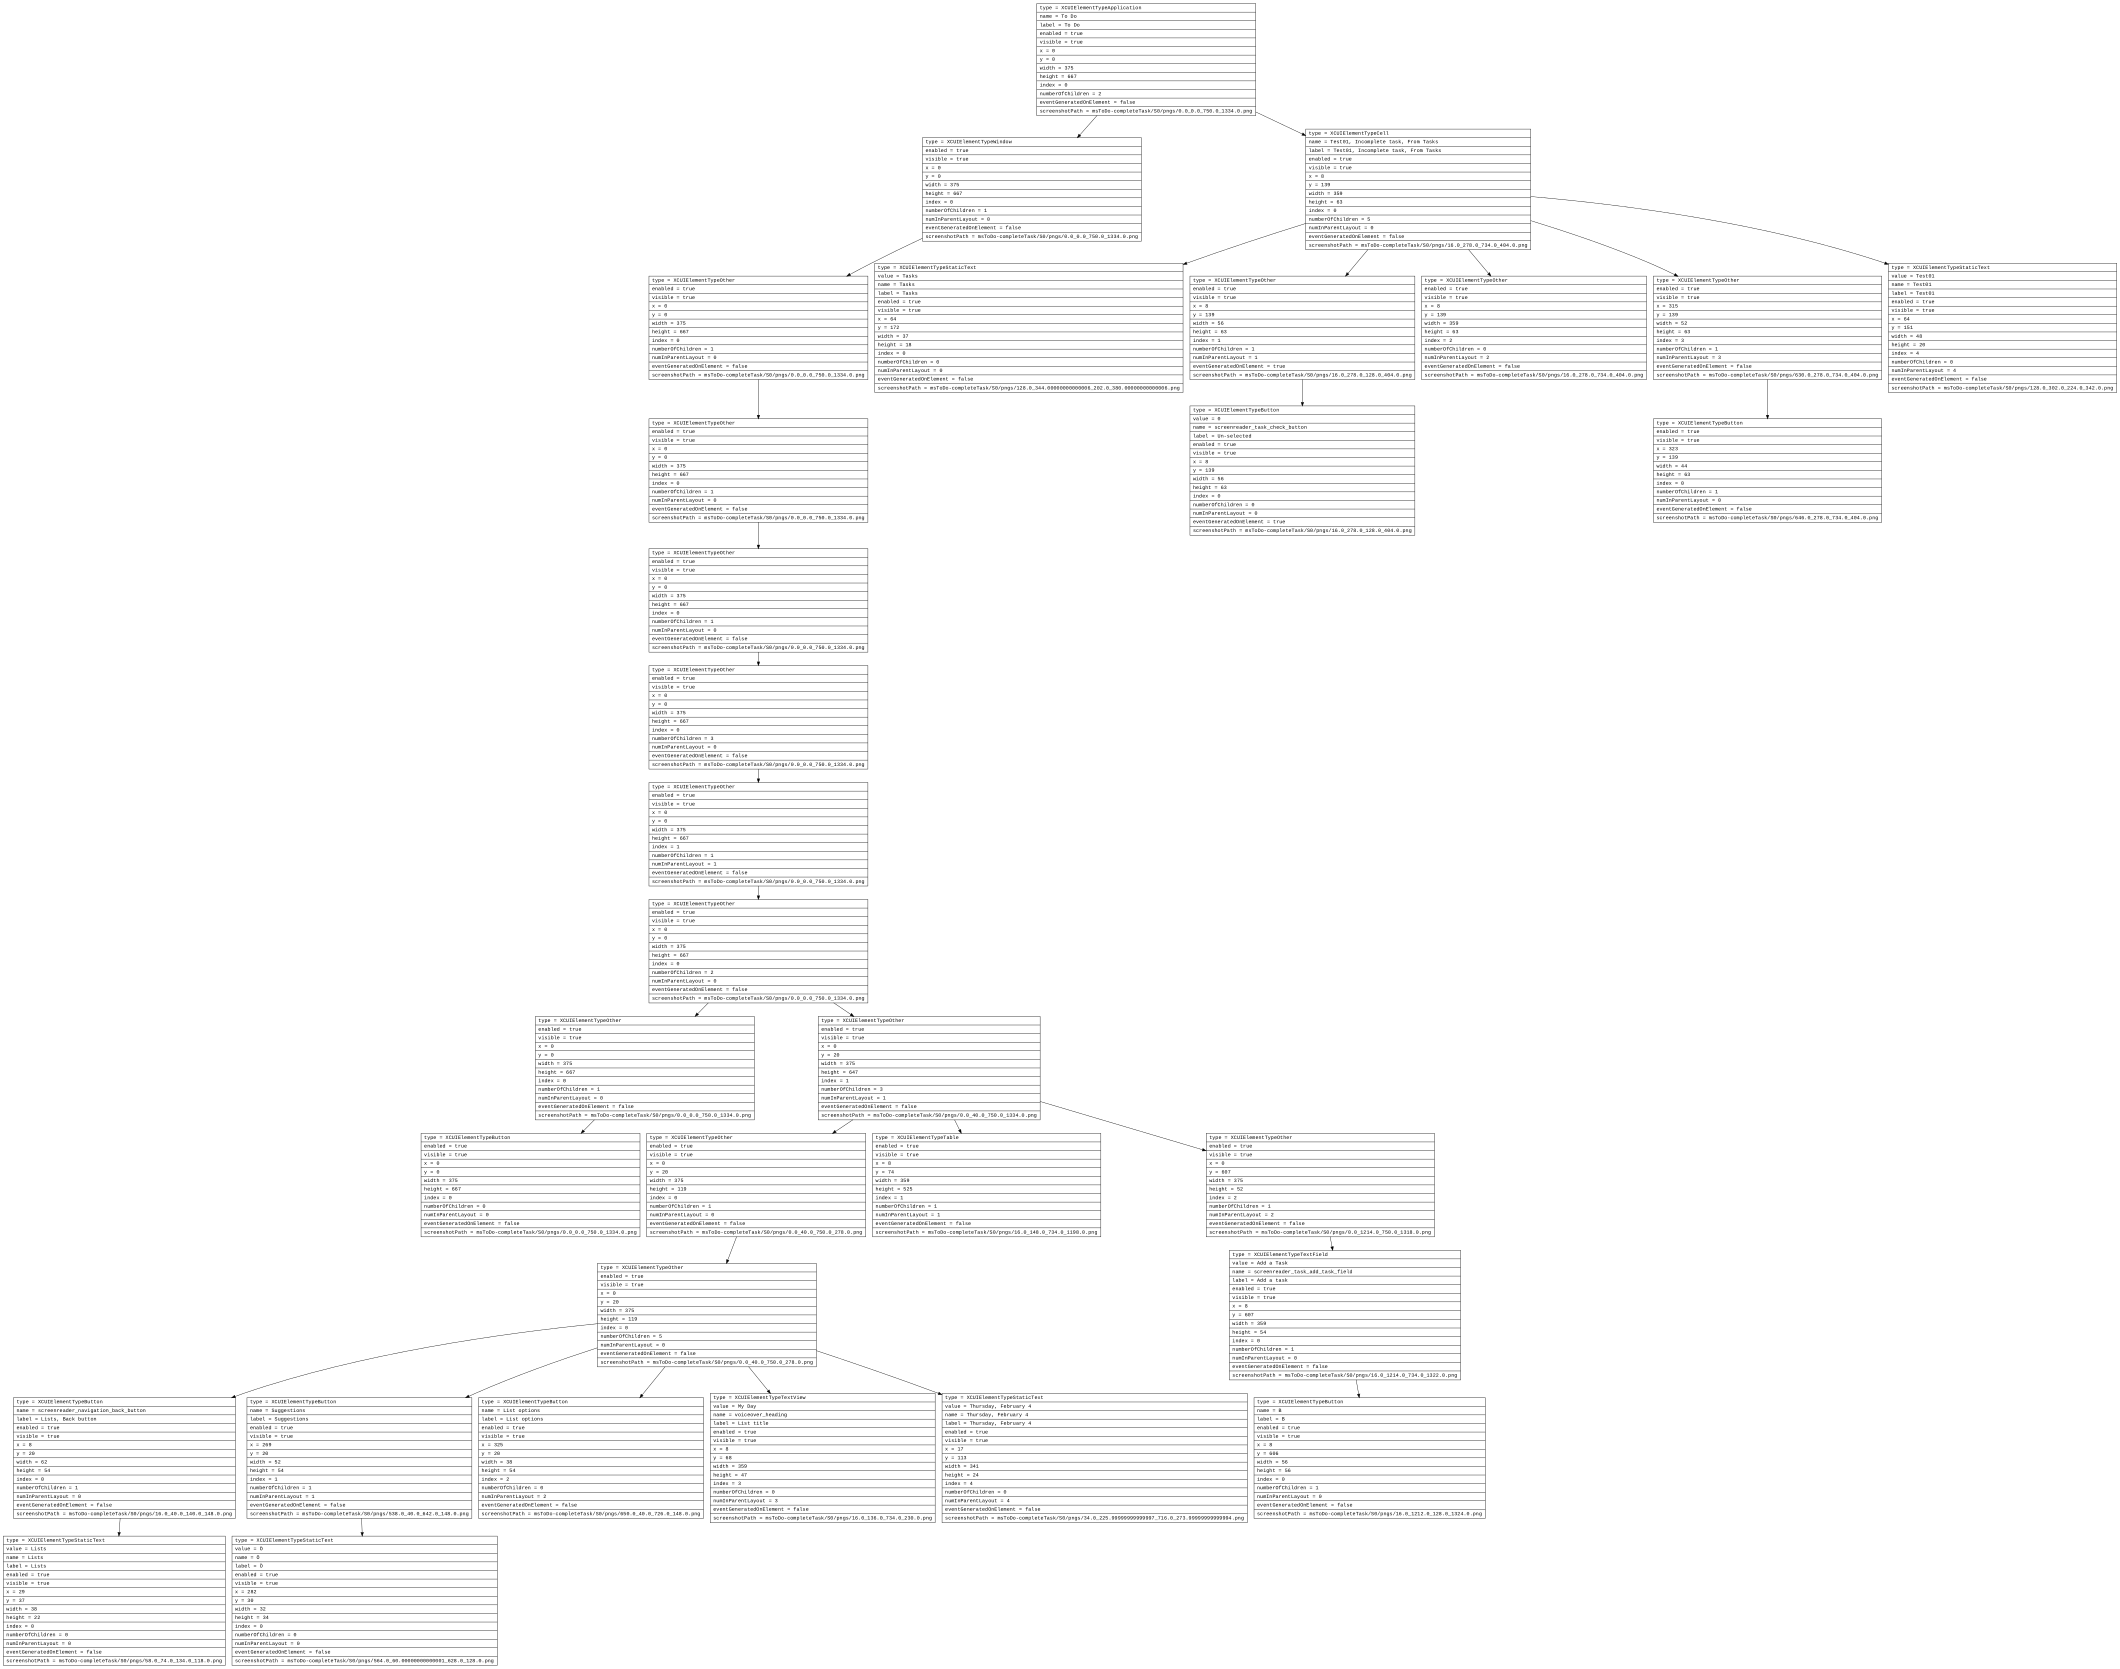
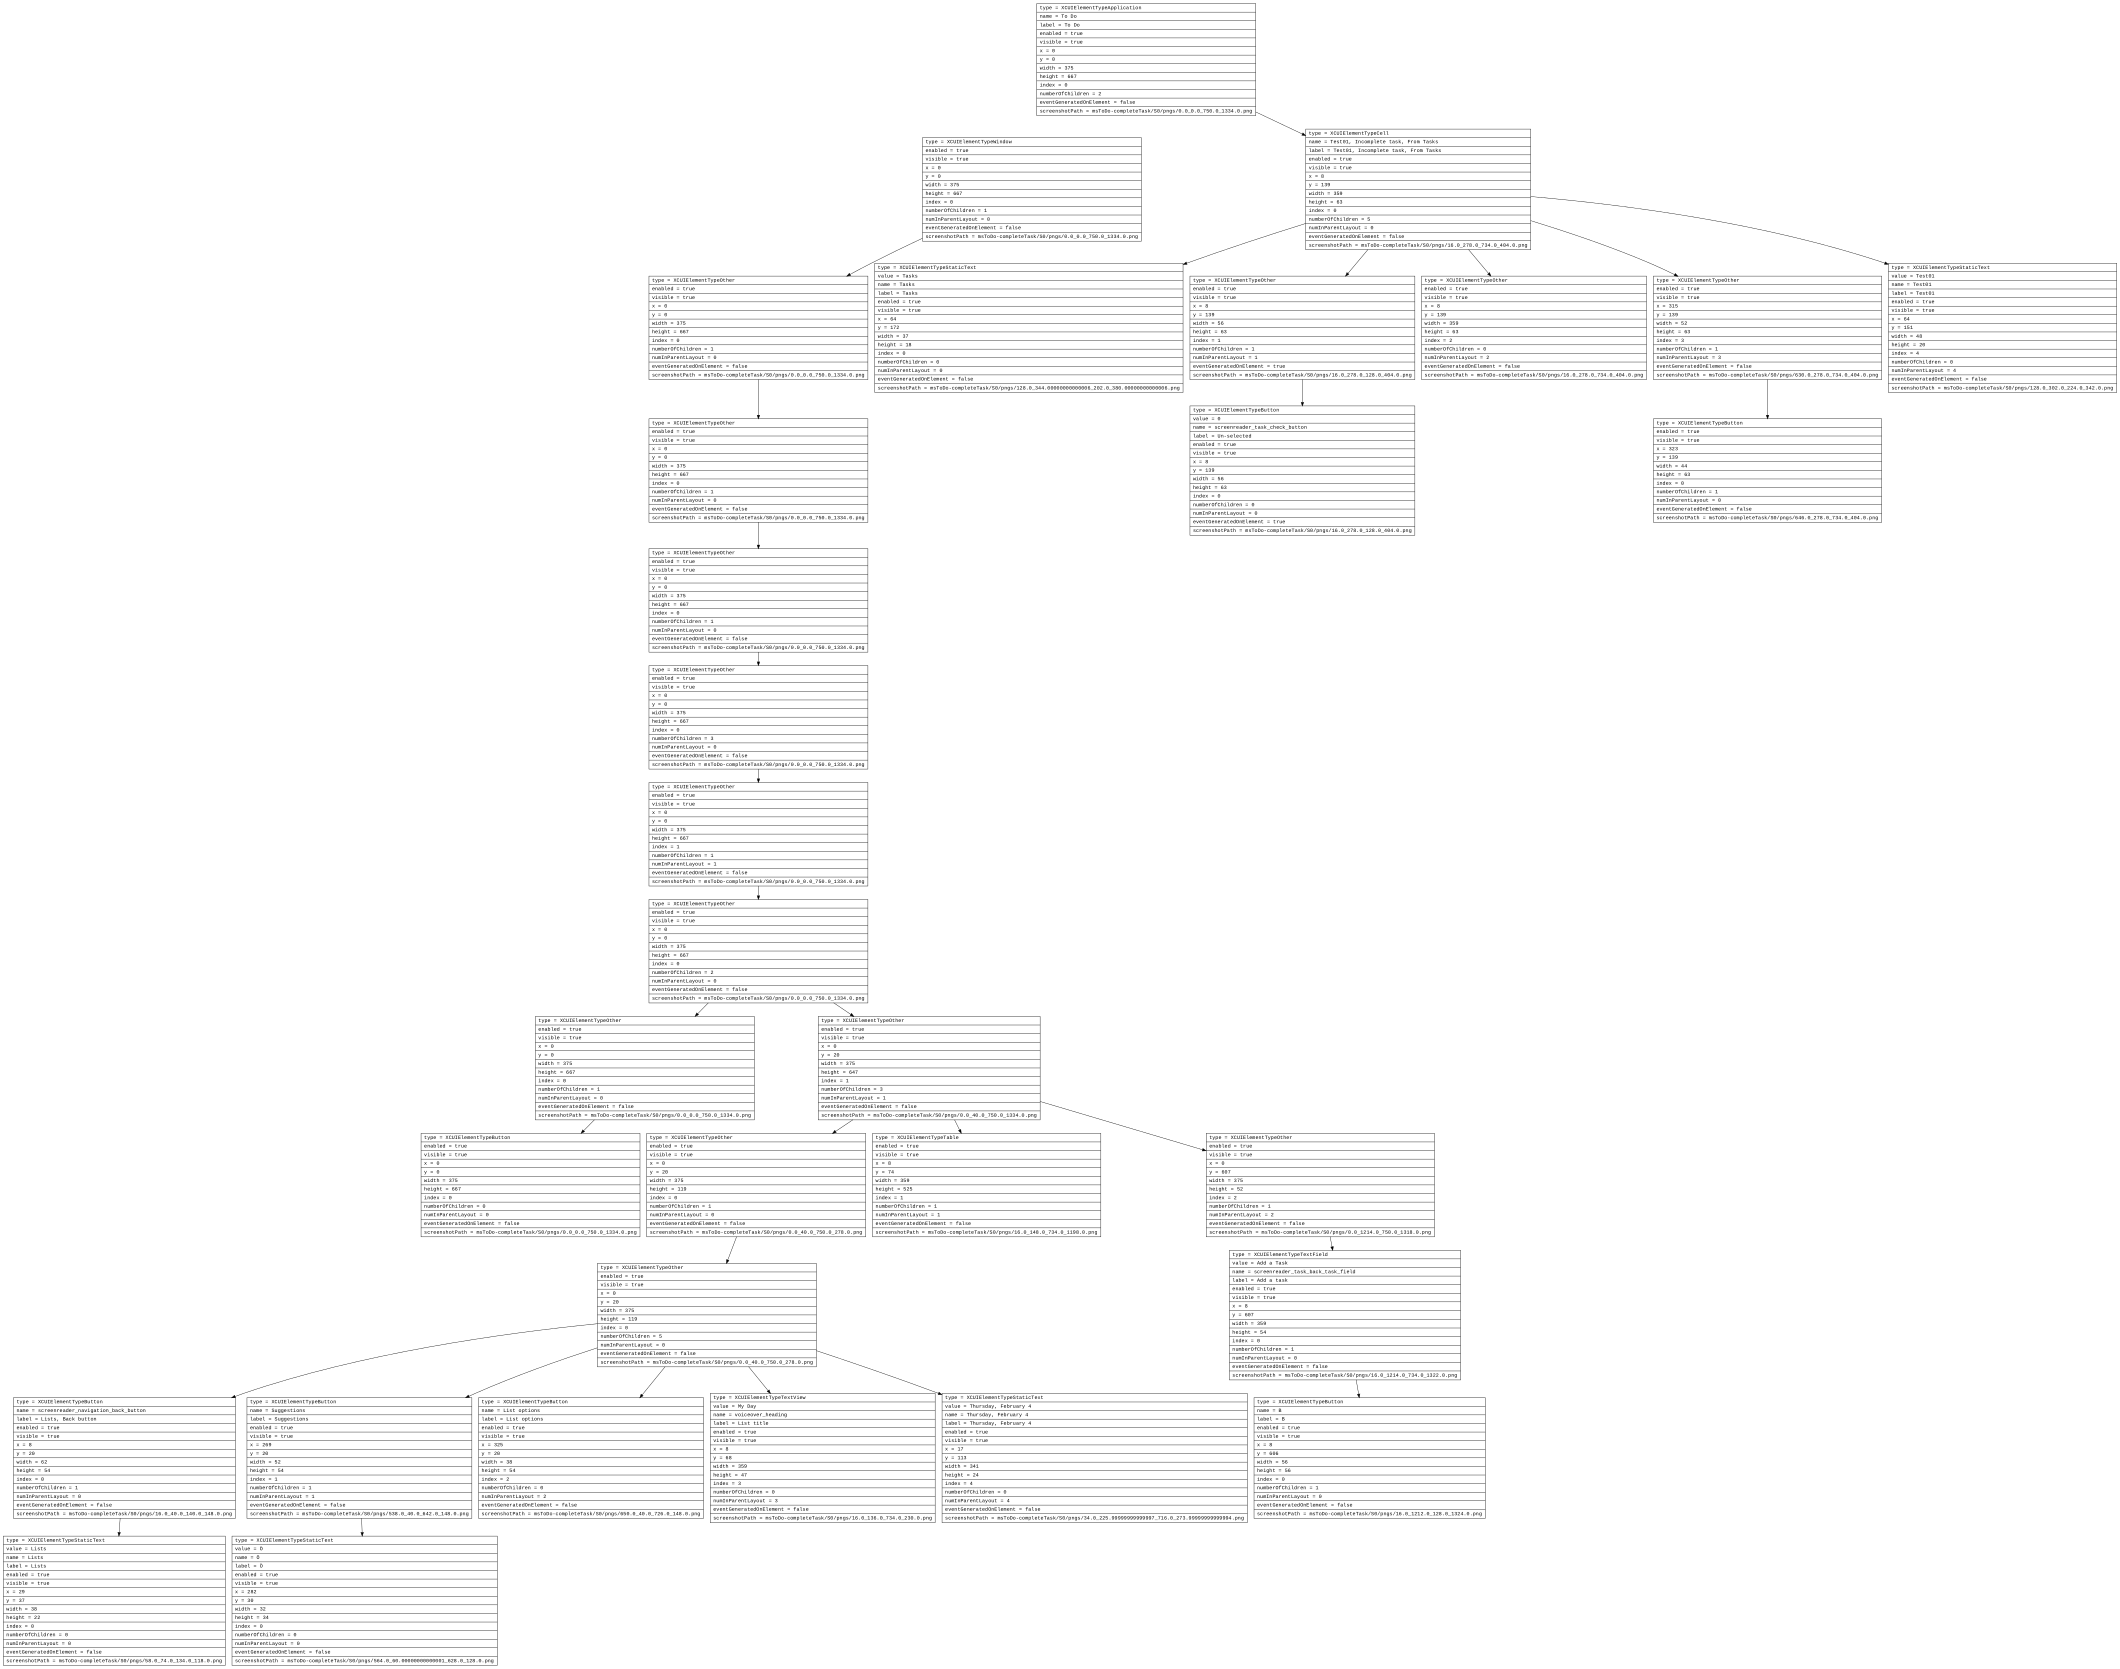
(1089, 125) -> none
(1293, 1272) -> (1294, 1272)
